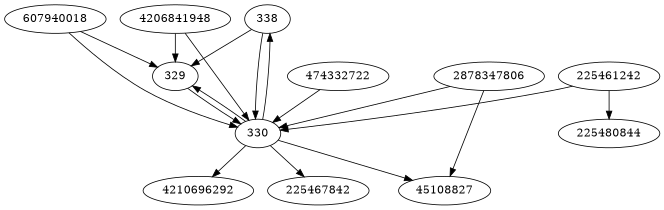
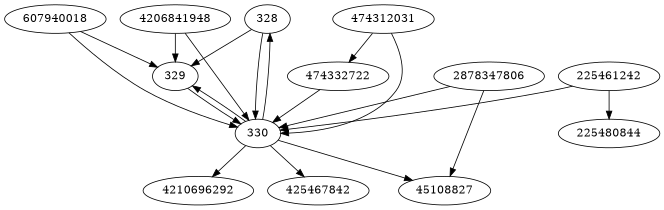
(267, 19) -> (267, 19)
none -> (383, 19)
(318, 191) -> (318, 191)
